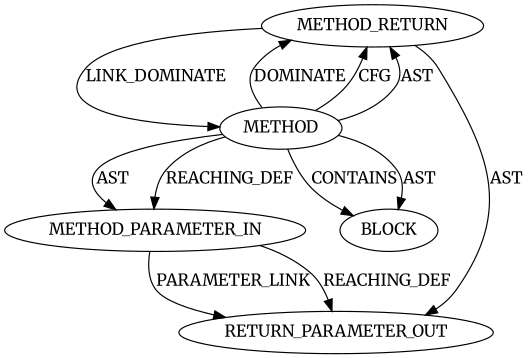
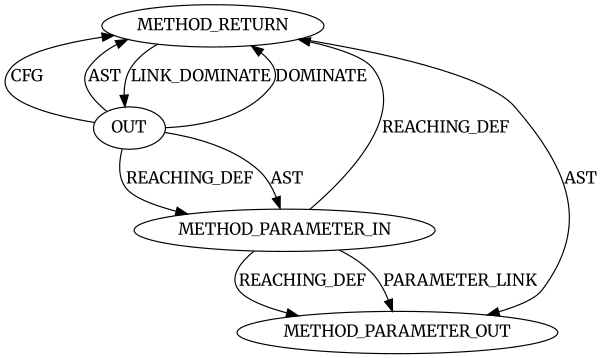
none -> (381, 116)
(281, 128) -> (129, 128)
(389, 230) -> none
(336, 333) -> (397, 333)
